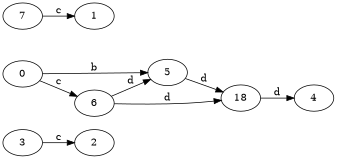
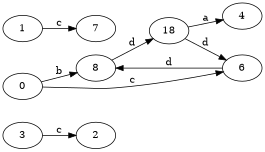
(55, 16) -> (56, 29)
(168, 72) -> (96, 68)
(277, 93) -> (206, 18)
(164, 104) -> (202, 48)
